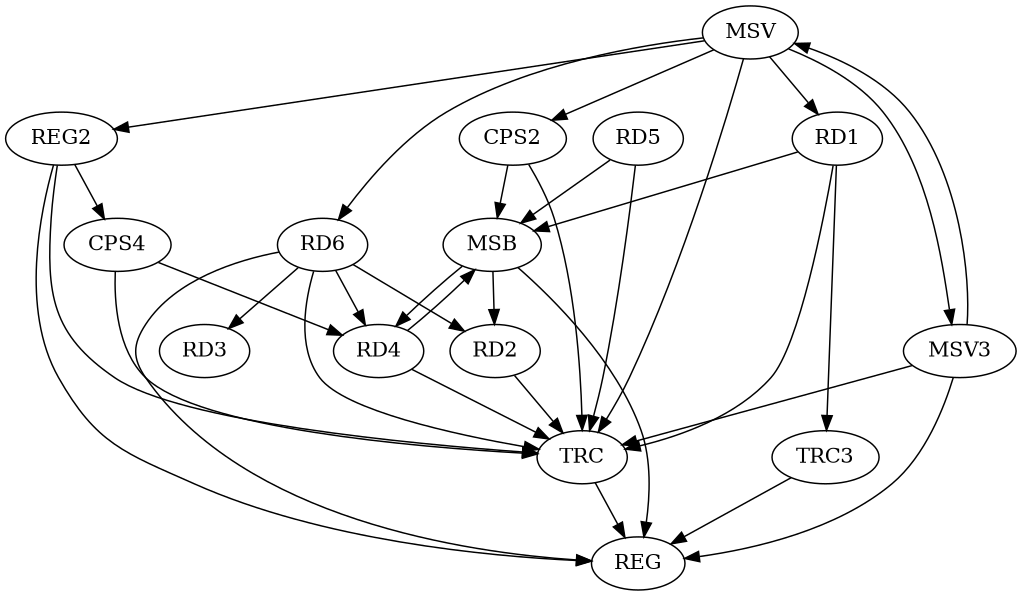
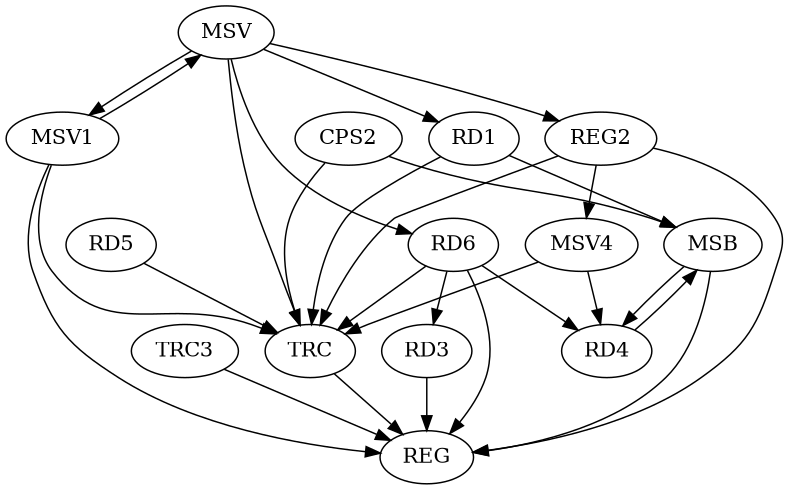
(640, 82) -> none
(572, 187) -> none
(118, 245) -> (582, 245)
(832, 290) -> none
(495, 351) -> none
(960, 351) -> (62, 139)
none -> (427, 397)
(474, 401) -> none
